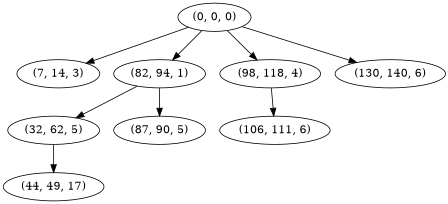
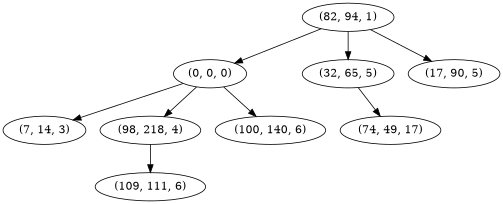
(190, 43) -> (282, 45)
(270, 74) -> (150, 130)
(390, 74) -> (270, 130)
(54, 130) -> (348, 74)
(160, 130) -> (454, 74)
(275, 130) -> (150, 187)
(54, 187) -> (391, 130)
